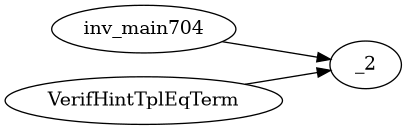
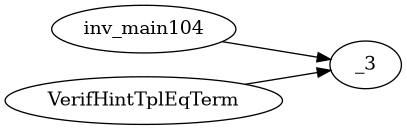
(144, 29) -> (144, 29)
(366, 65) -> (366, 65)
